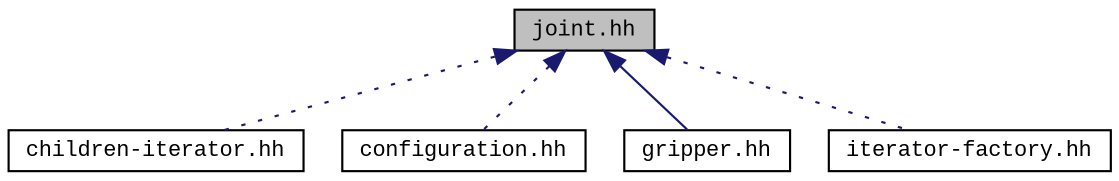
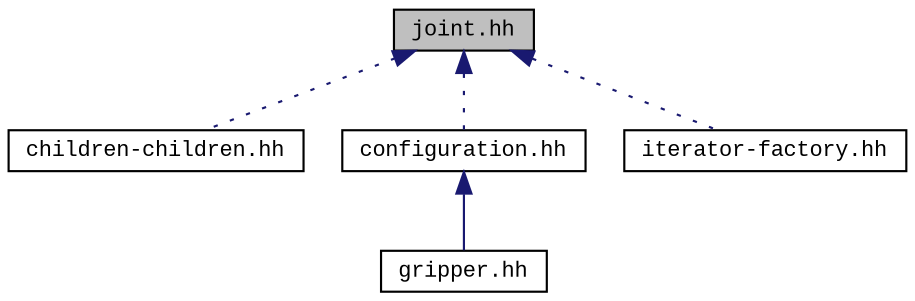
(654, 98) -> (464, 222)
(156, 151) -> (156, 151)
